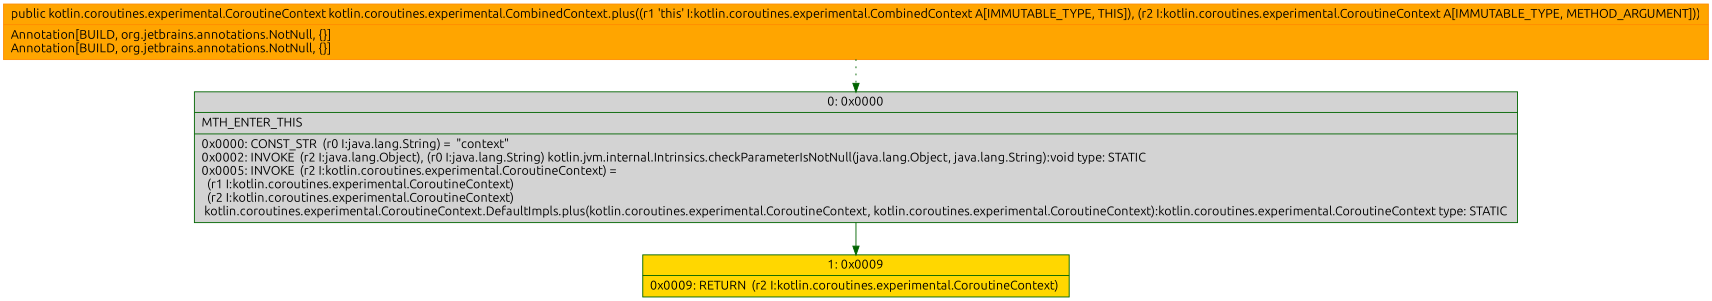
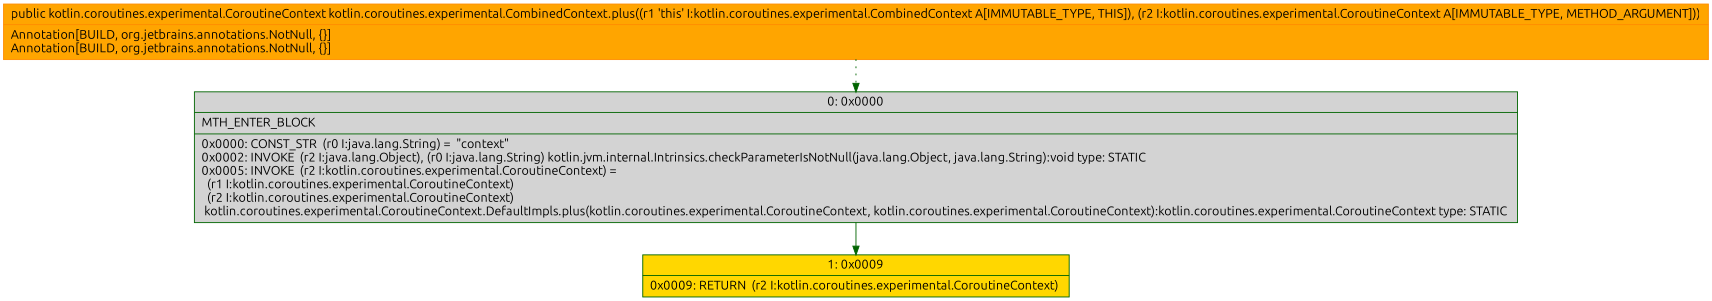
(252, 123) -> (258, 123)
